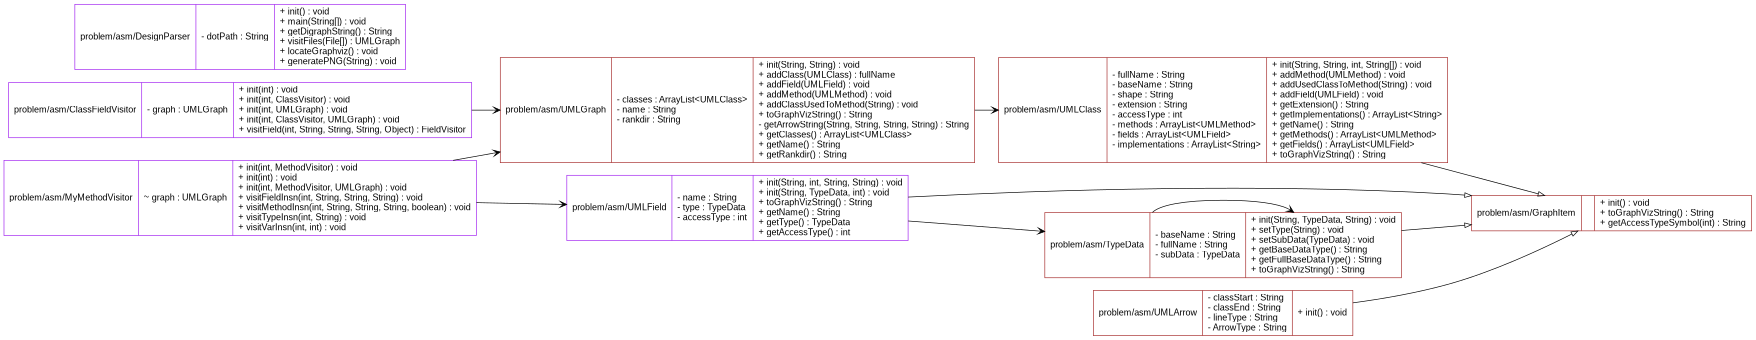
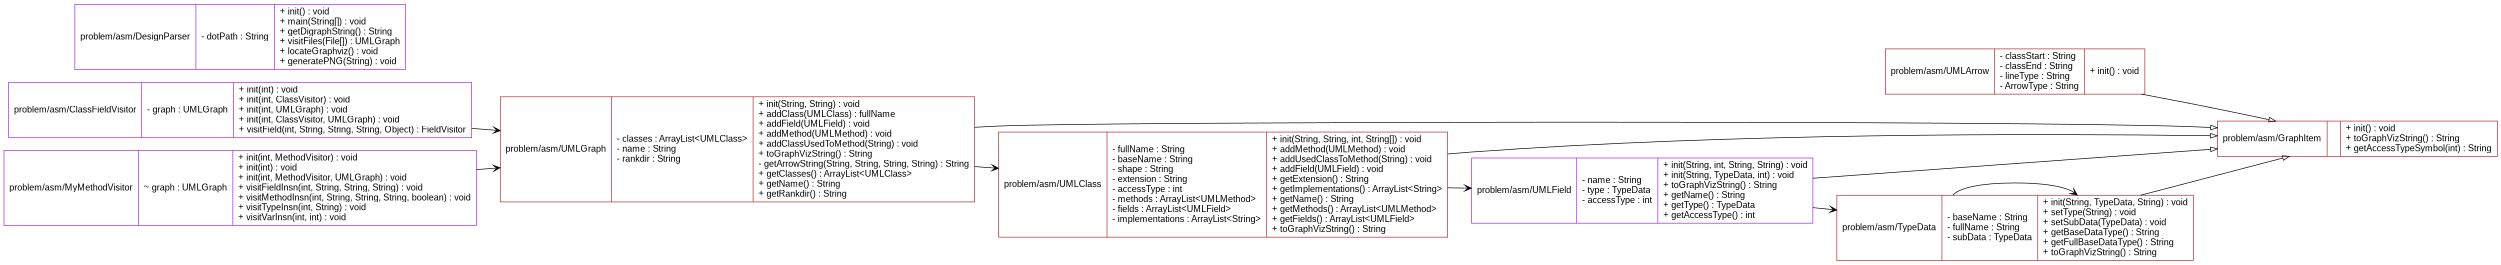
none -> (1593, 122)
(518, 204) -> (1456, 188)
